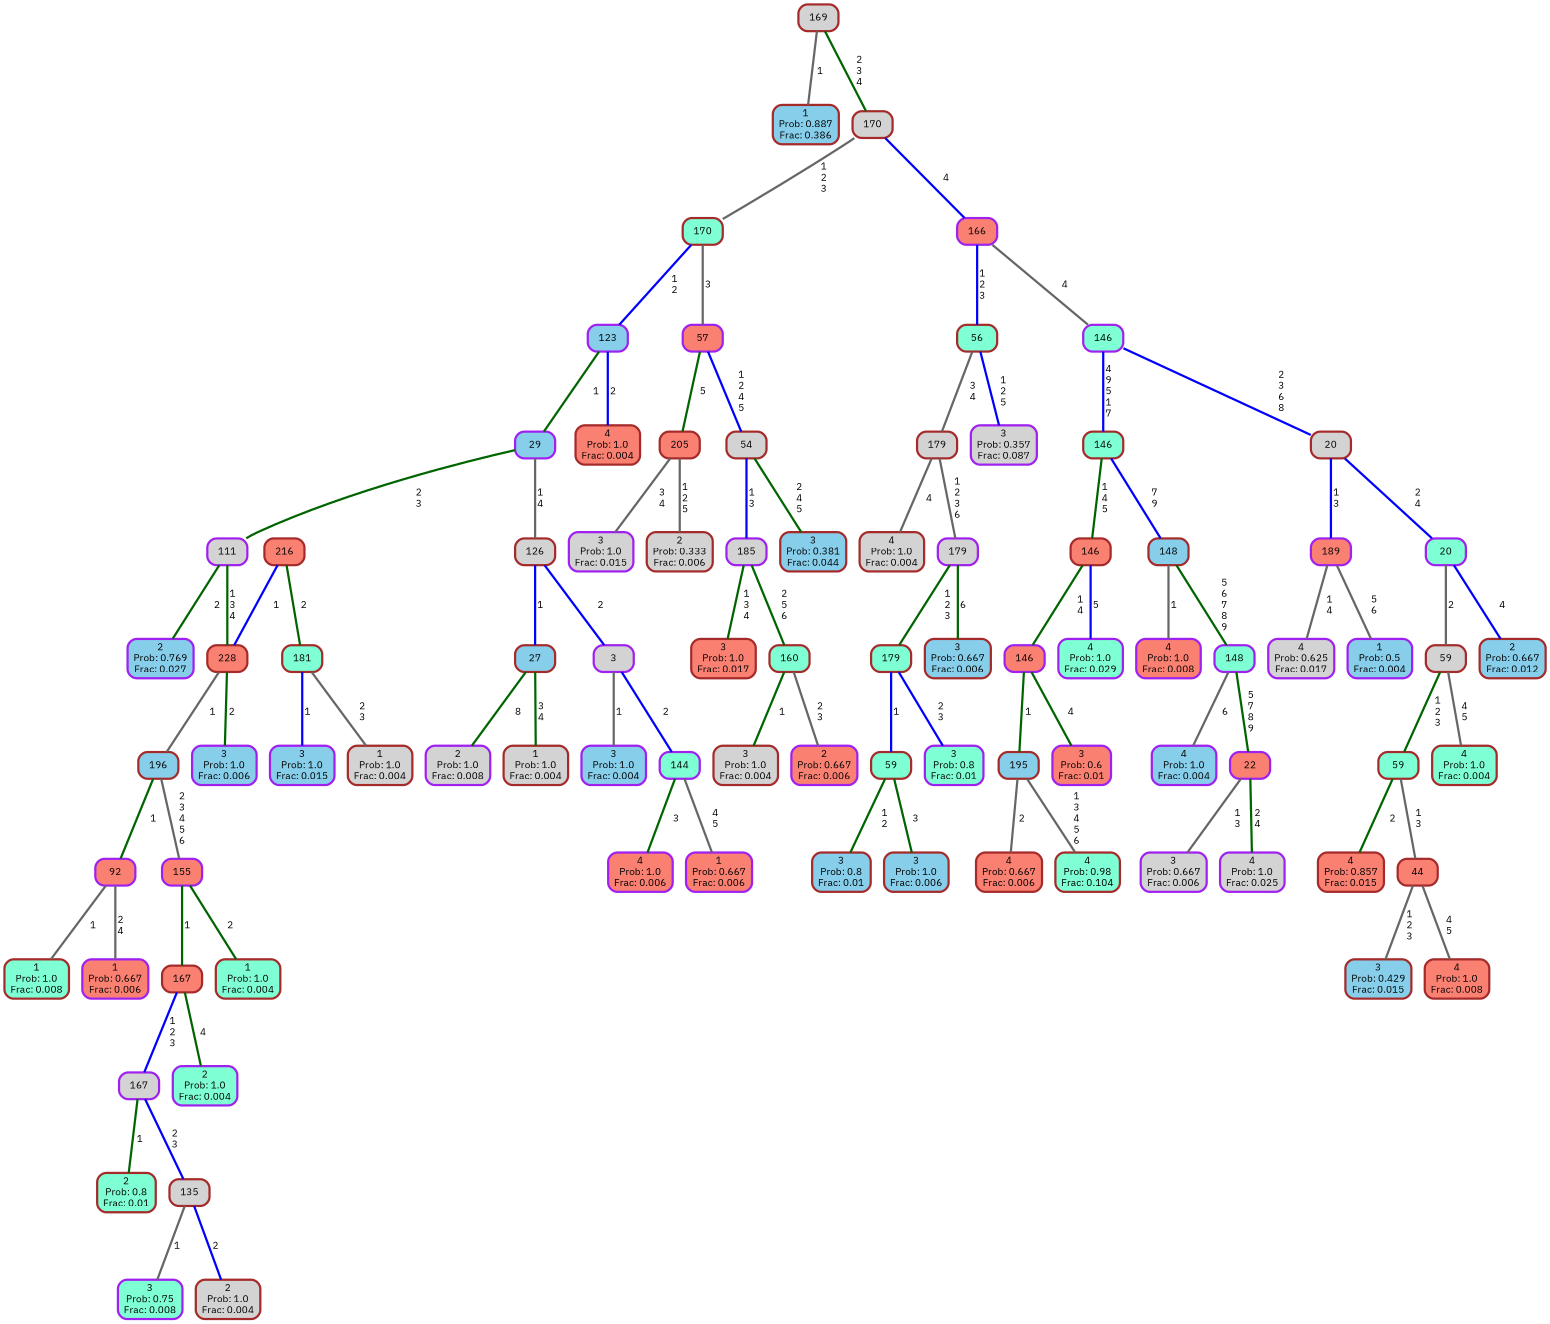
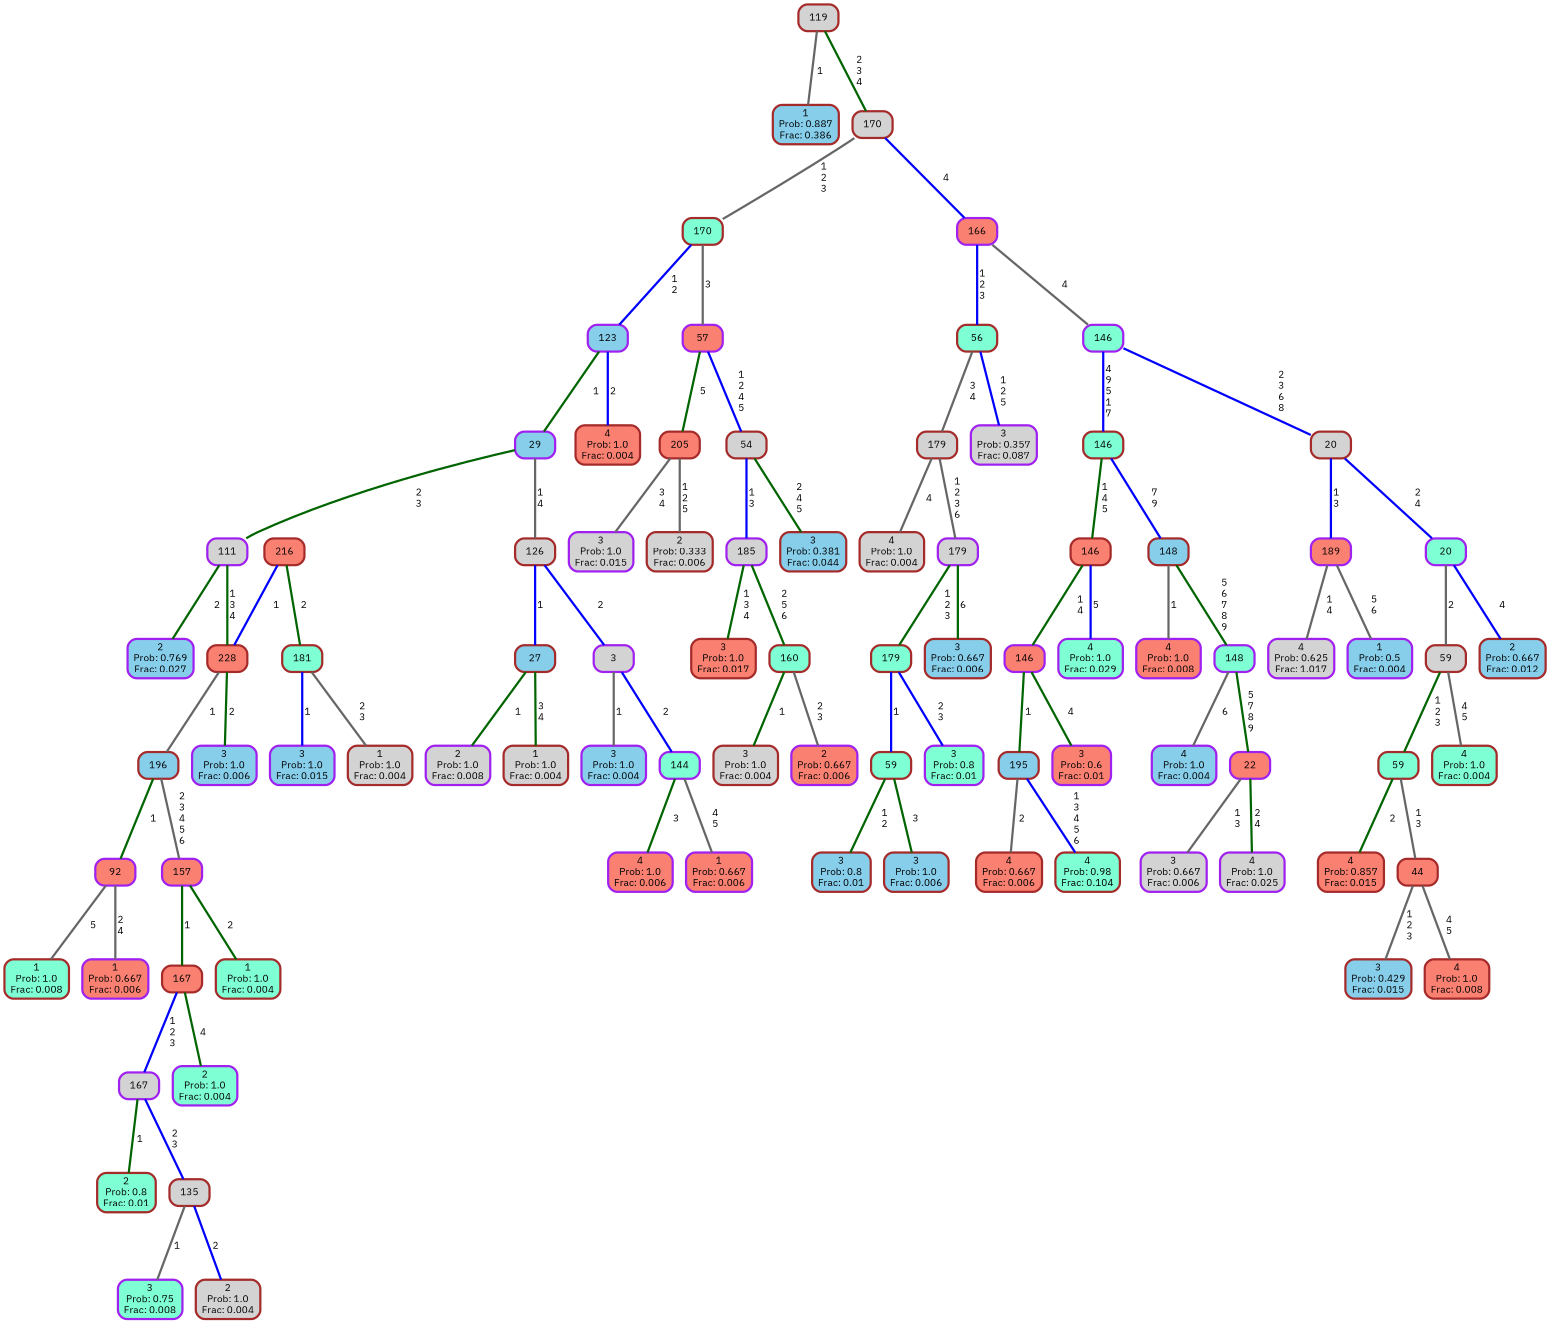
(818, 18) -> (818, 18)
(1301, 659) -> (1301, 659)
(517, 712) -> (517, 712)
(1051, 816) -> (1051, 816)
(182, 872) -> (182, 872)
(92, 926) -> (92, 926)
